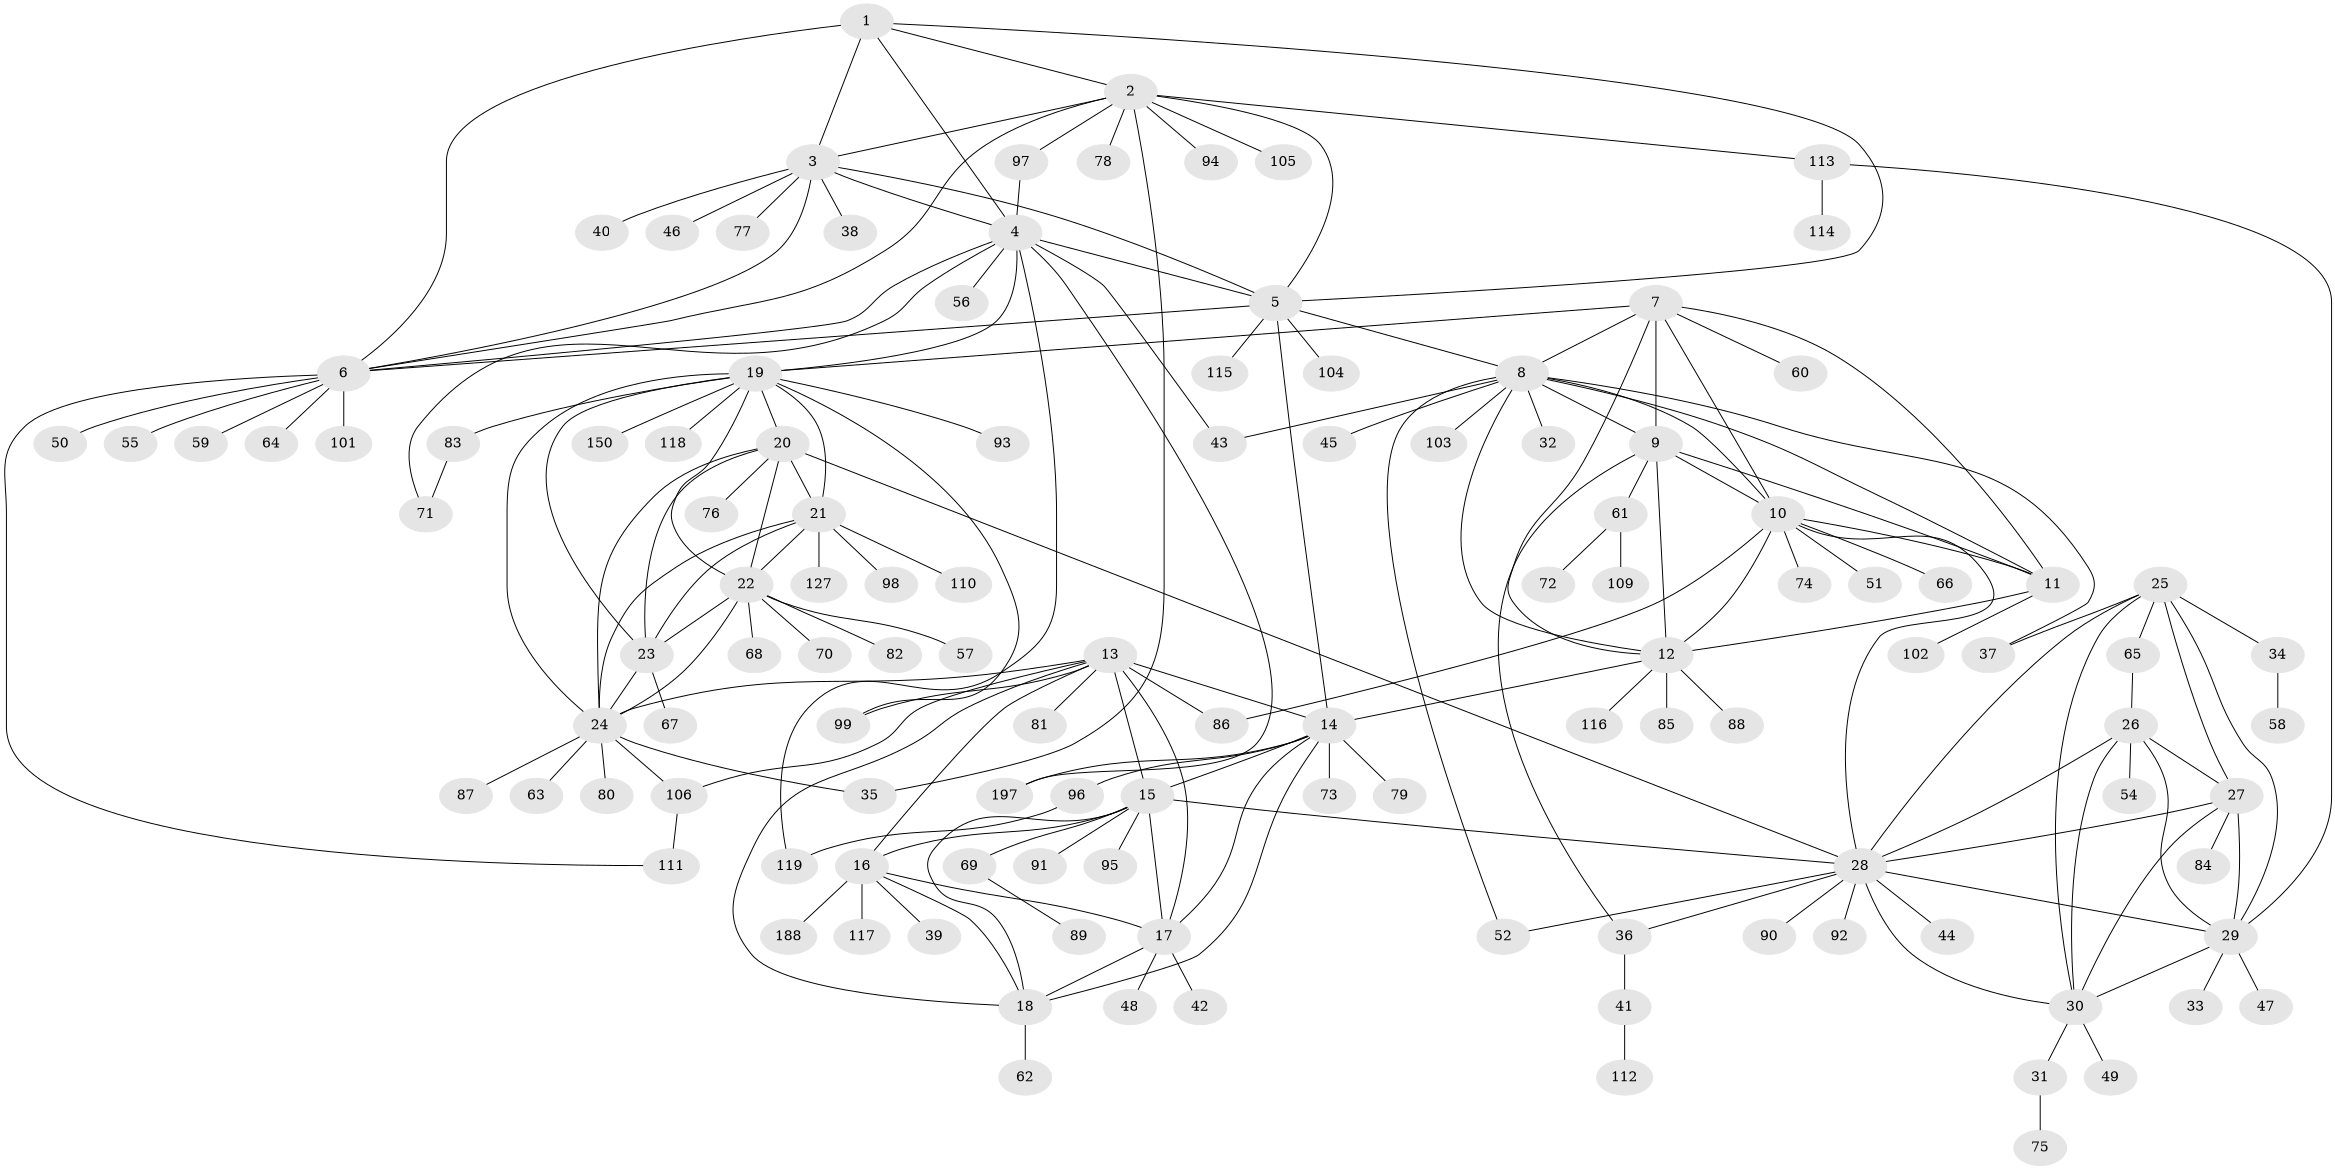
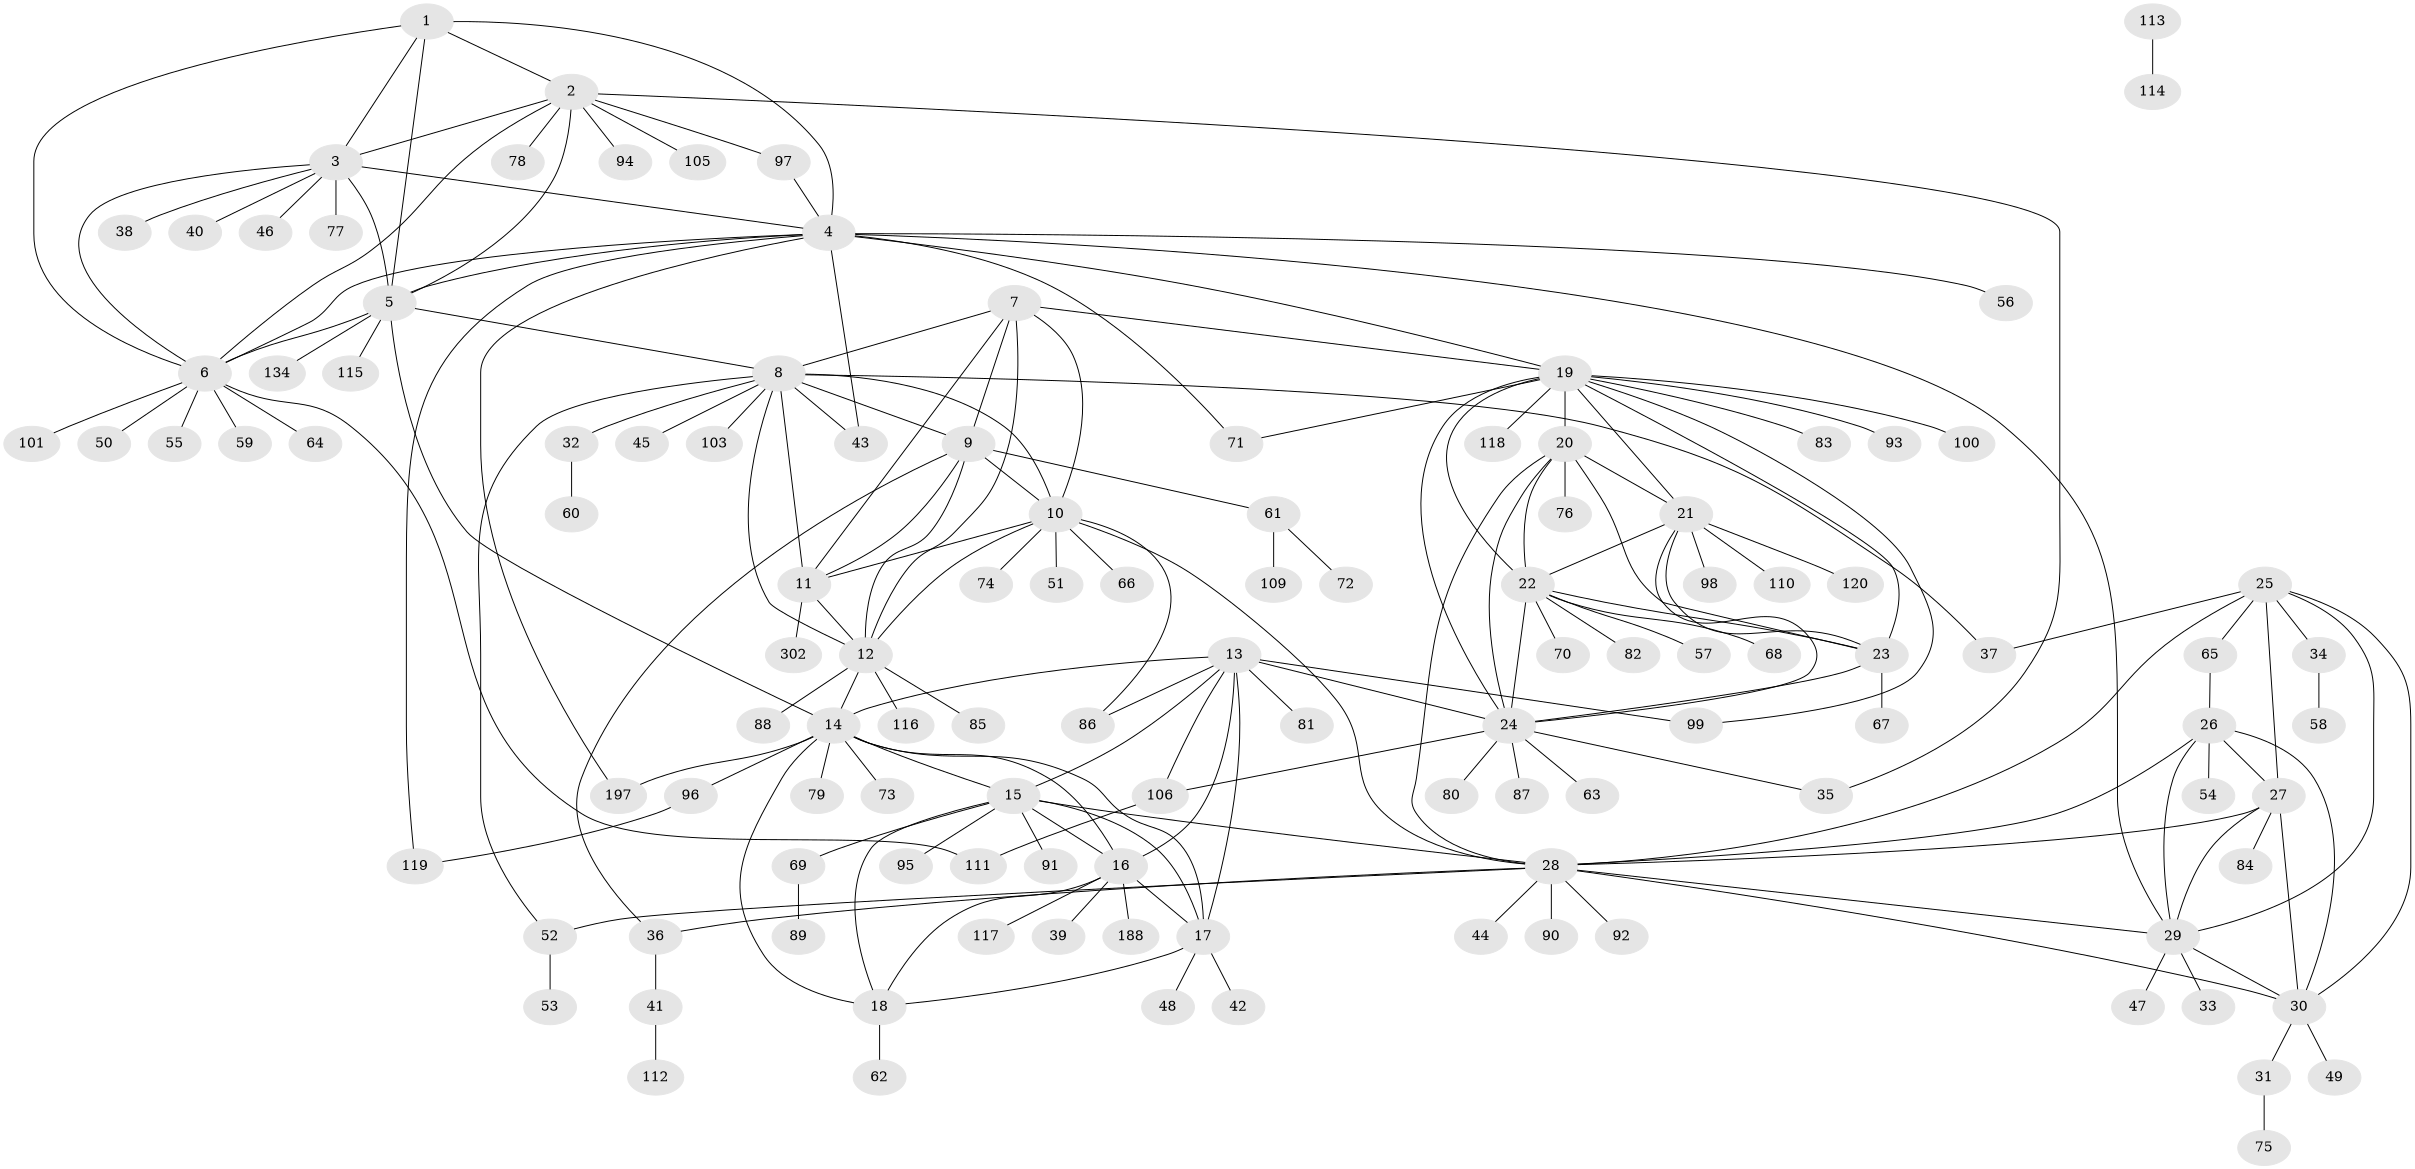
(1476, 127) -> none
(1728, 338) -> (572, 479)
(2332, 368) -> (1707, 320)
(1331, 374) -> (277, 374)
(600, 444) -> (1967, 444)
(440, 479) -> (1401, 409)
(819, 585) -> (1855, 585)
(1916, 655) -> (794, 655)
none -> (1029, 768)
(758, 840) -> none
none -> (550, 1007)
